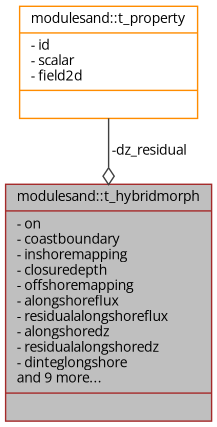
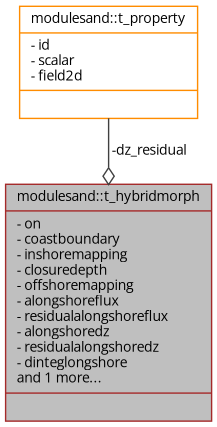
(60, 378) -> (60, 378)
